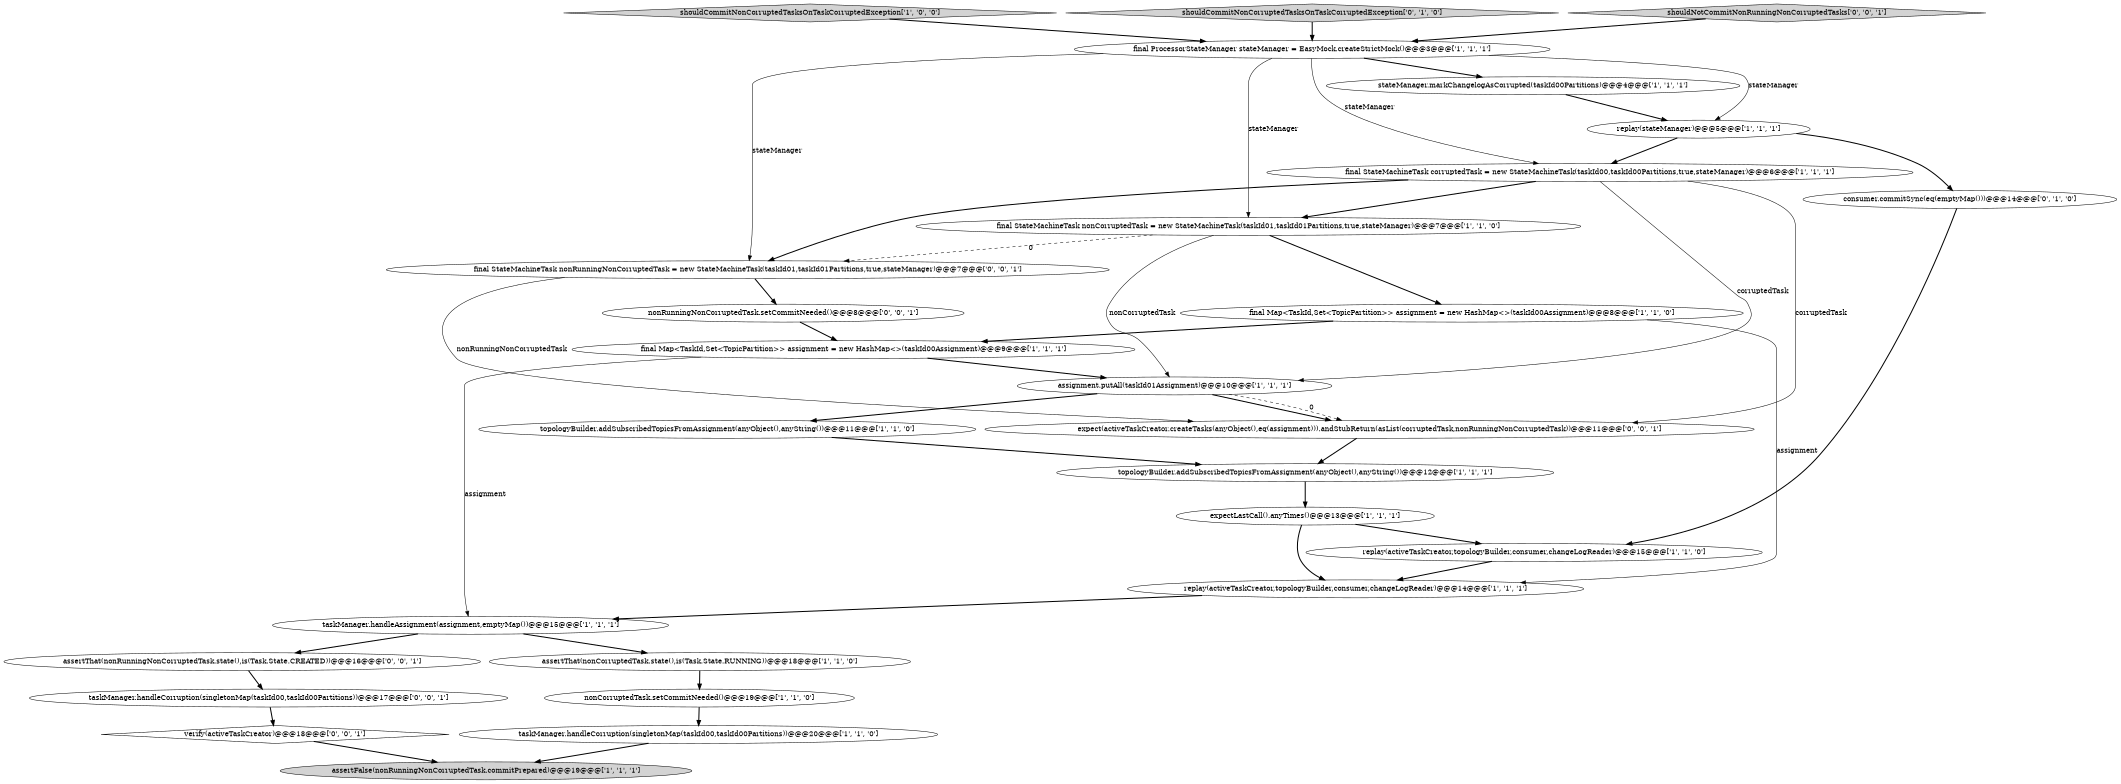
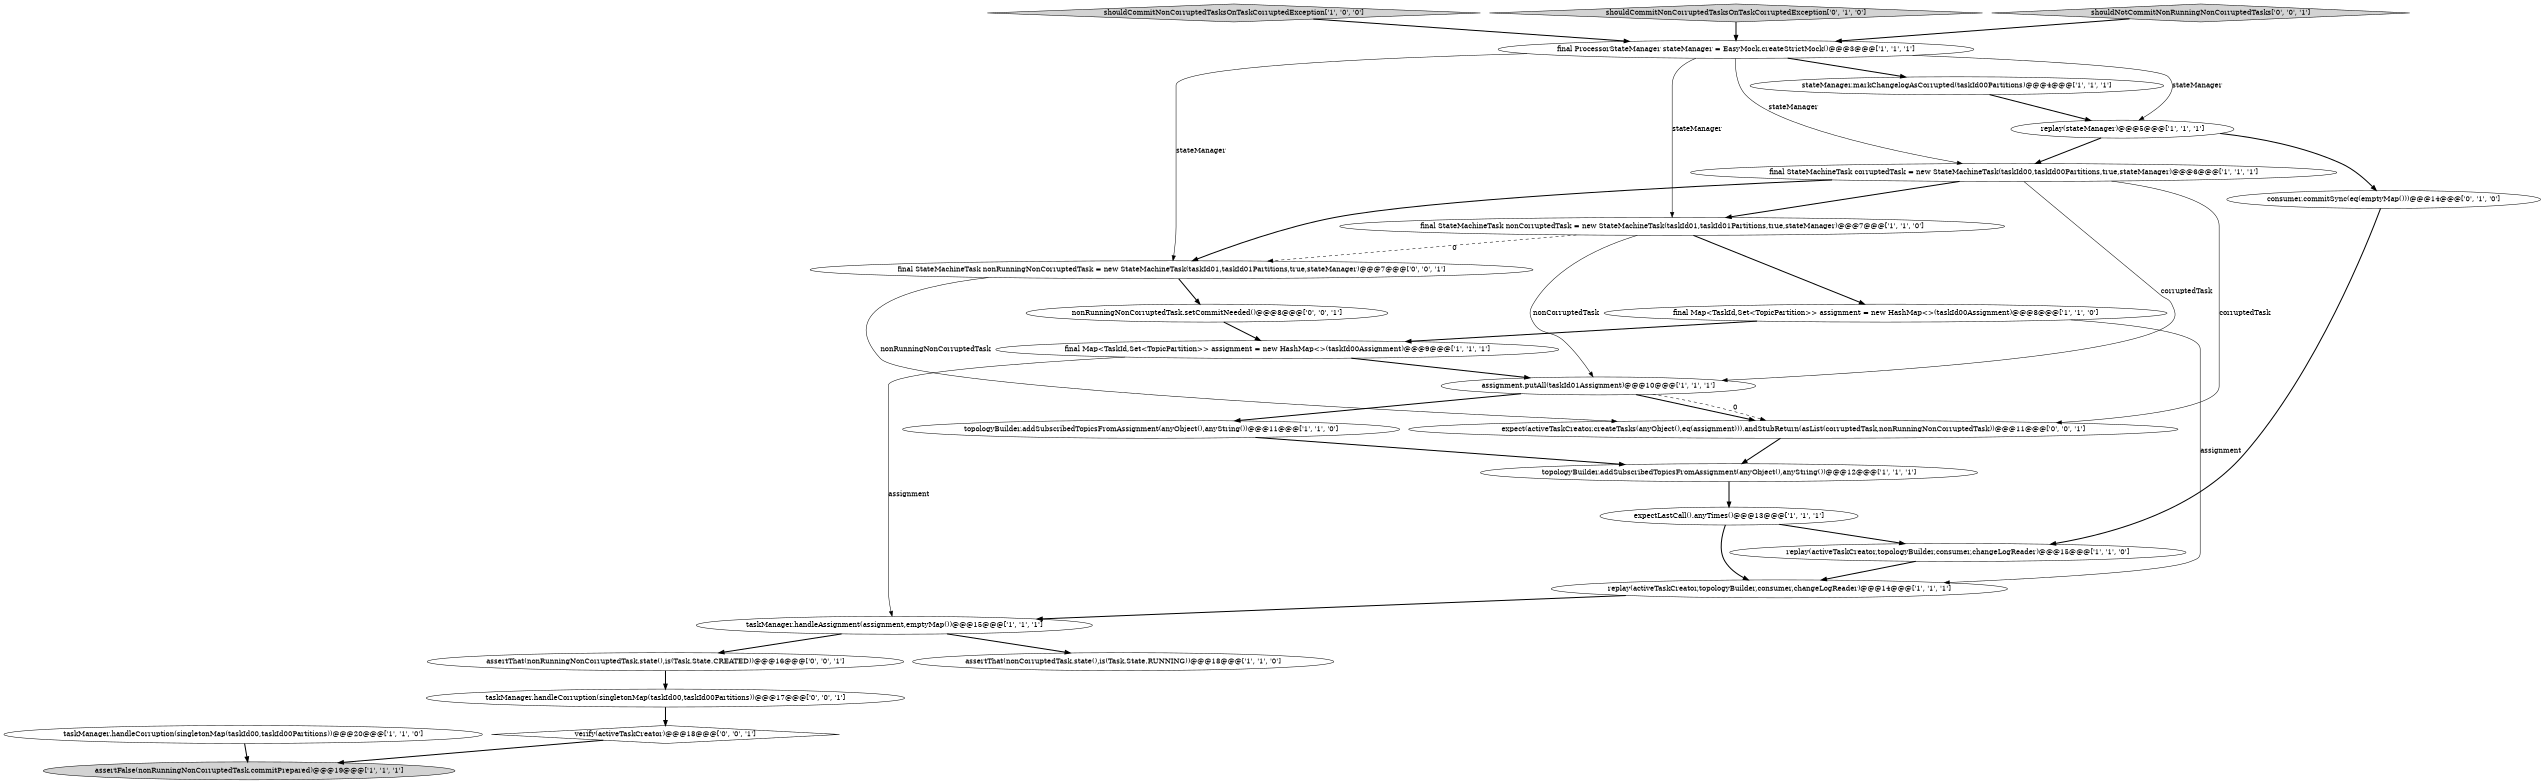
(699, 698) -> none
